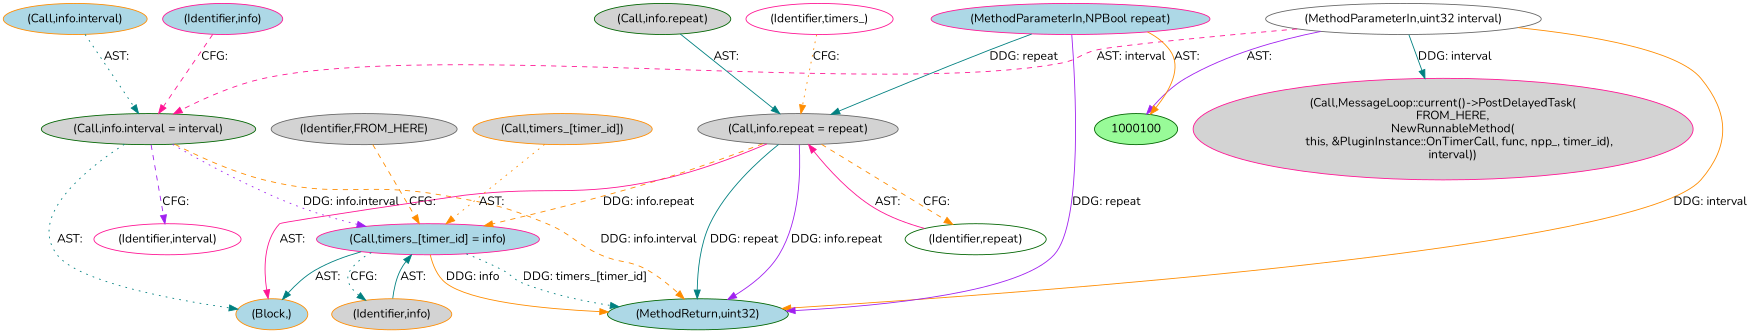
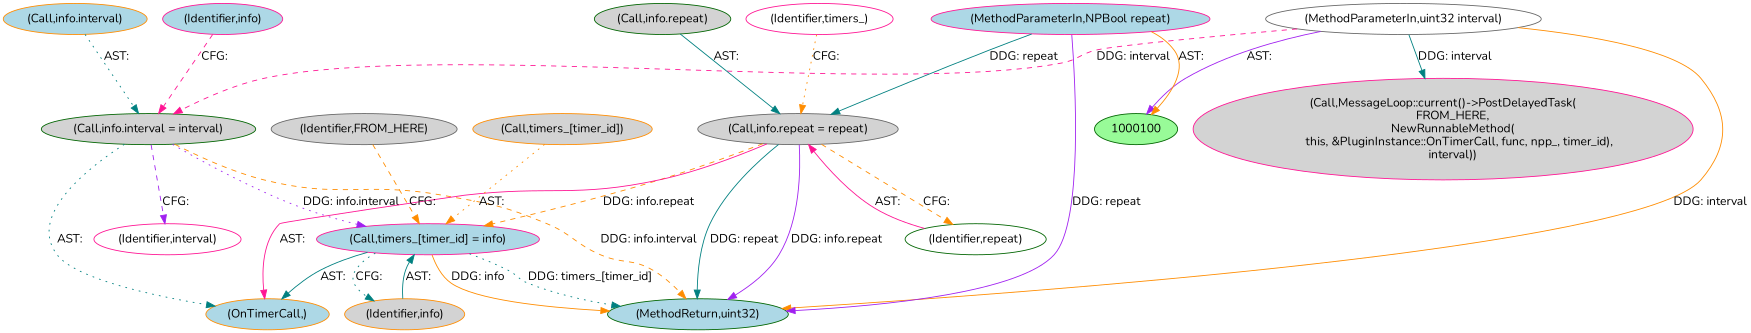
(1131, 56) -> (1133, 56)
(272, 314) -> (268, 314)
